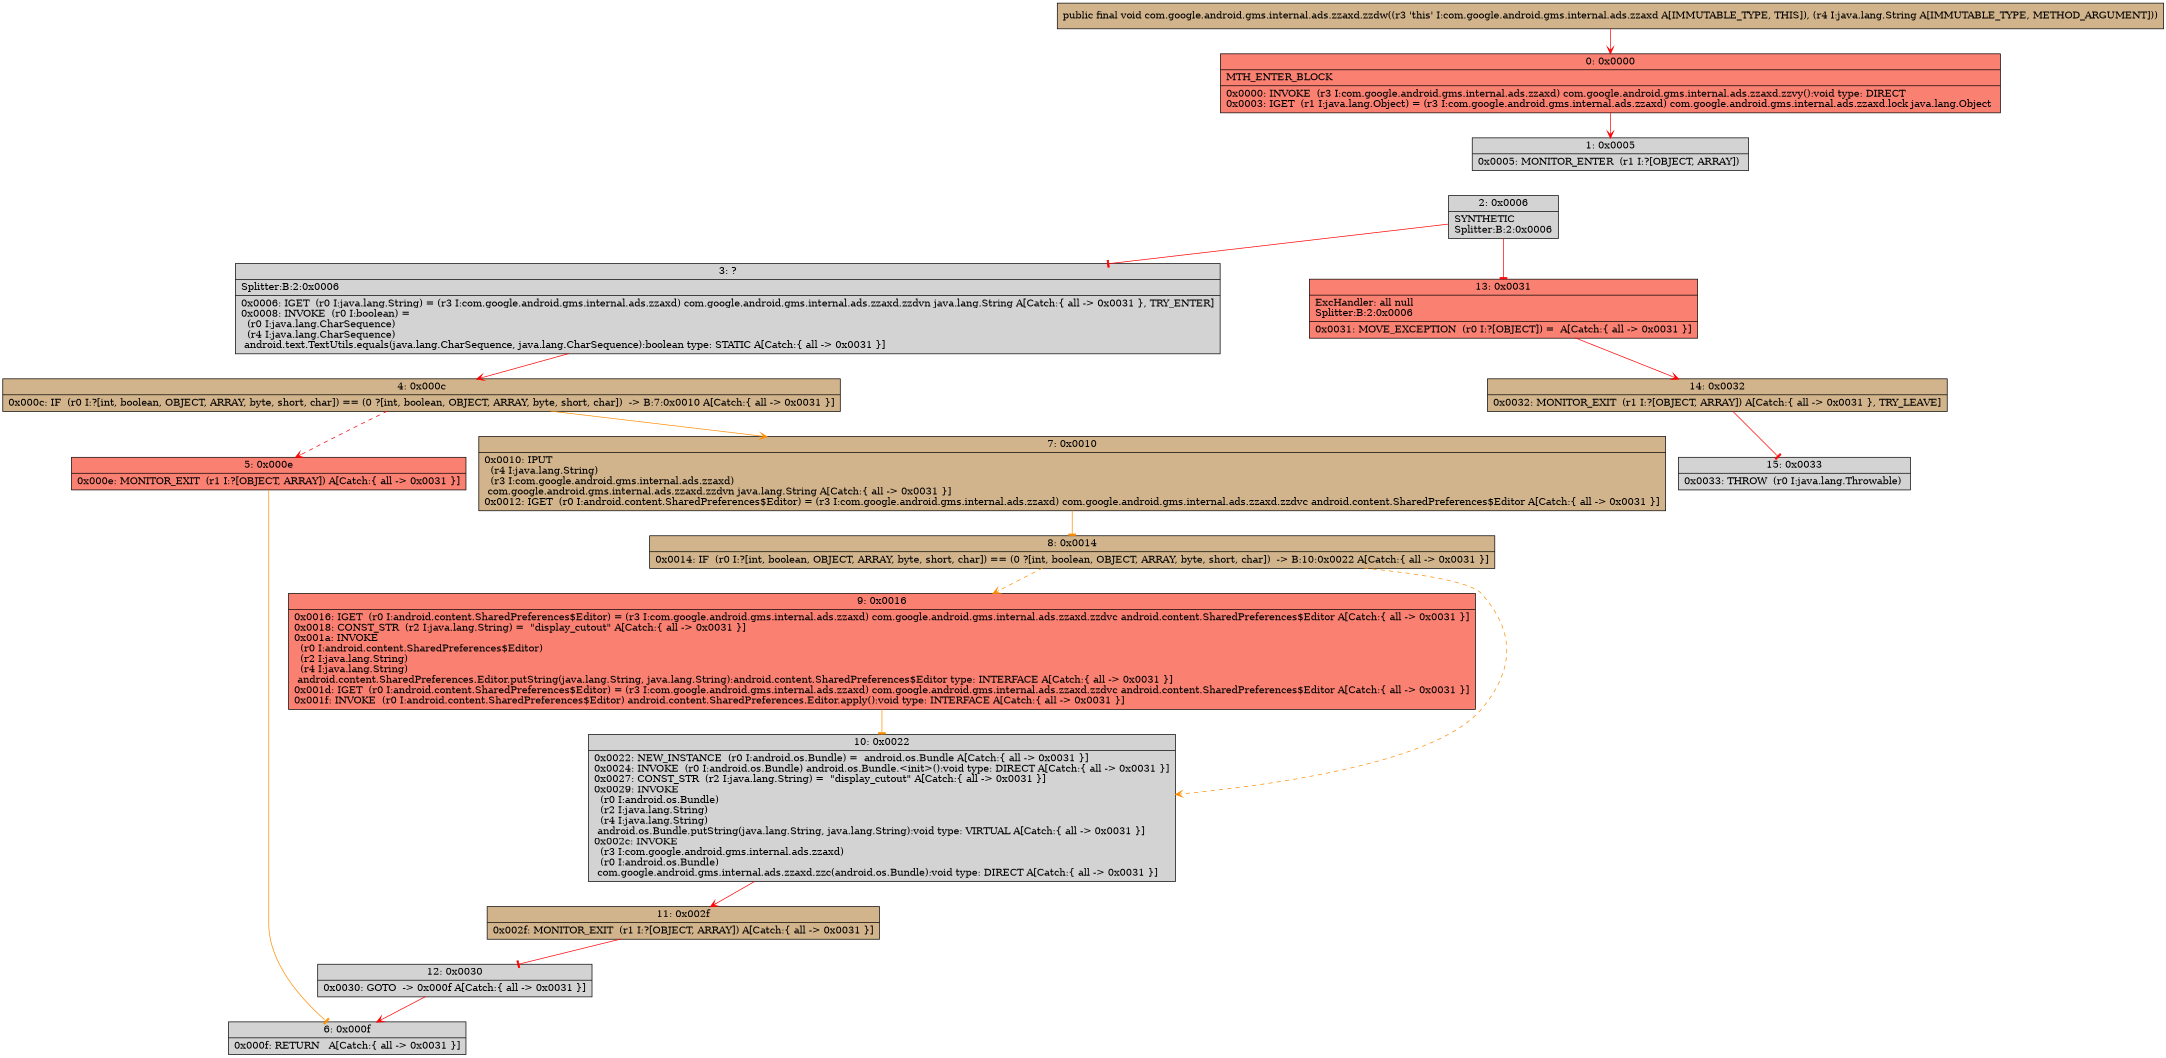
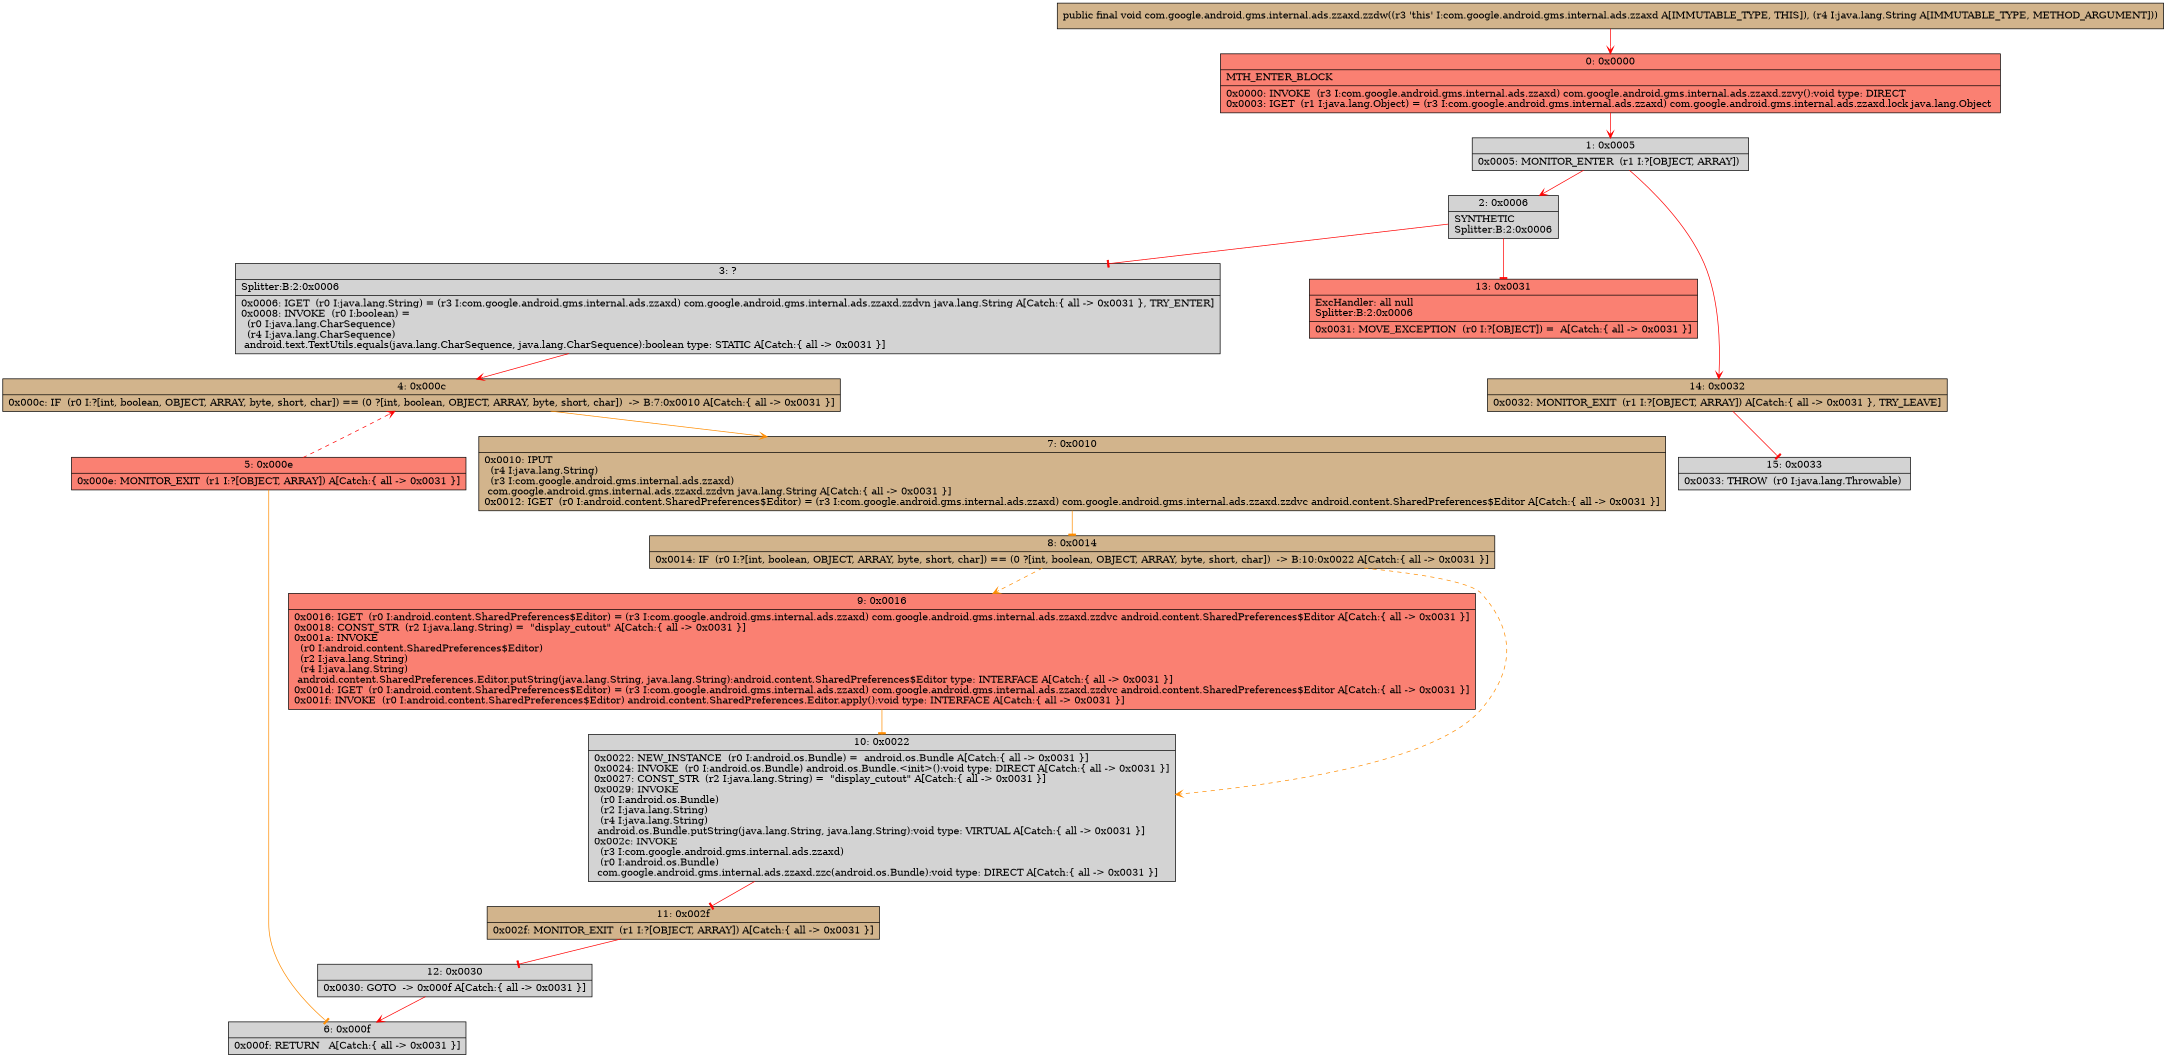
none -> (1565, 181)
(1624, 357) -> (1702, 259)
(344, 432) -> (346, 436)
(734, 893) -> (734, 893)
